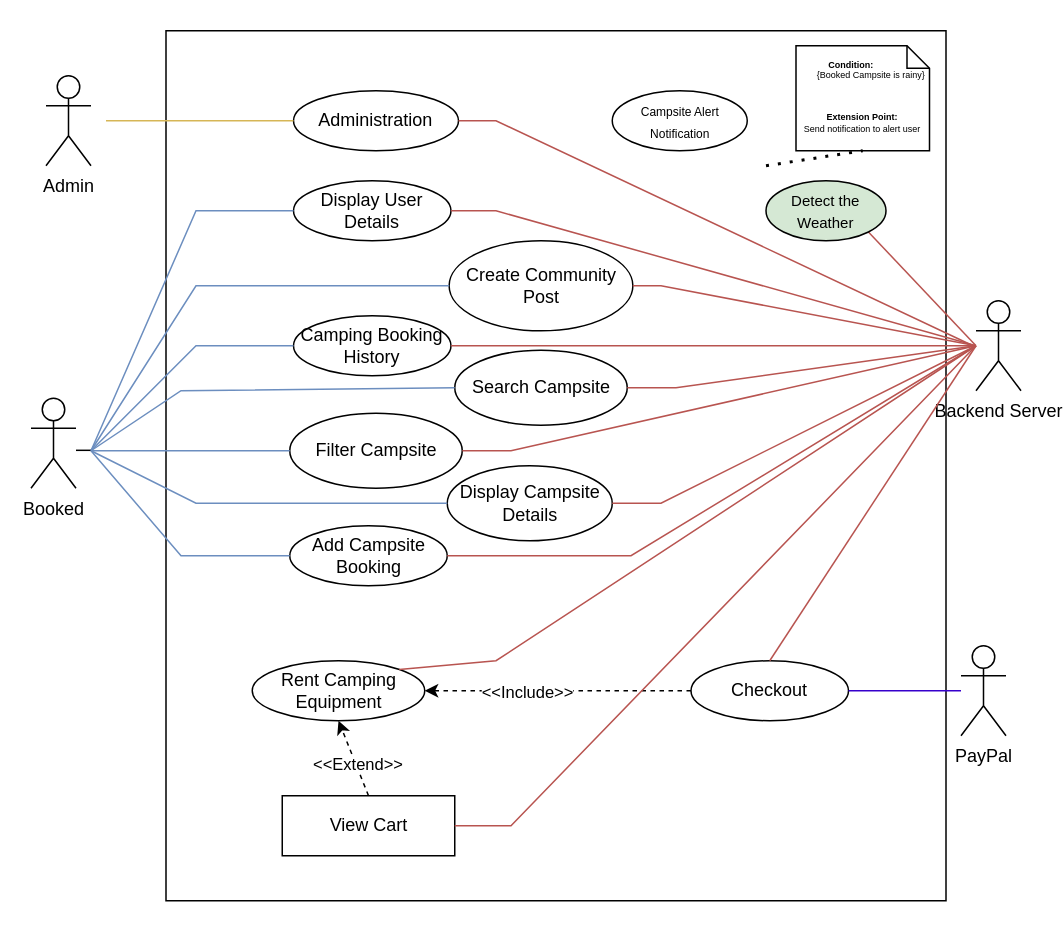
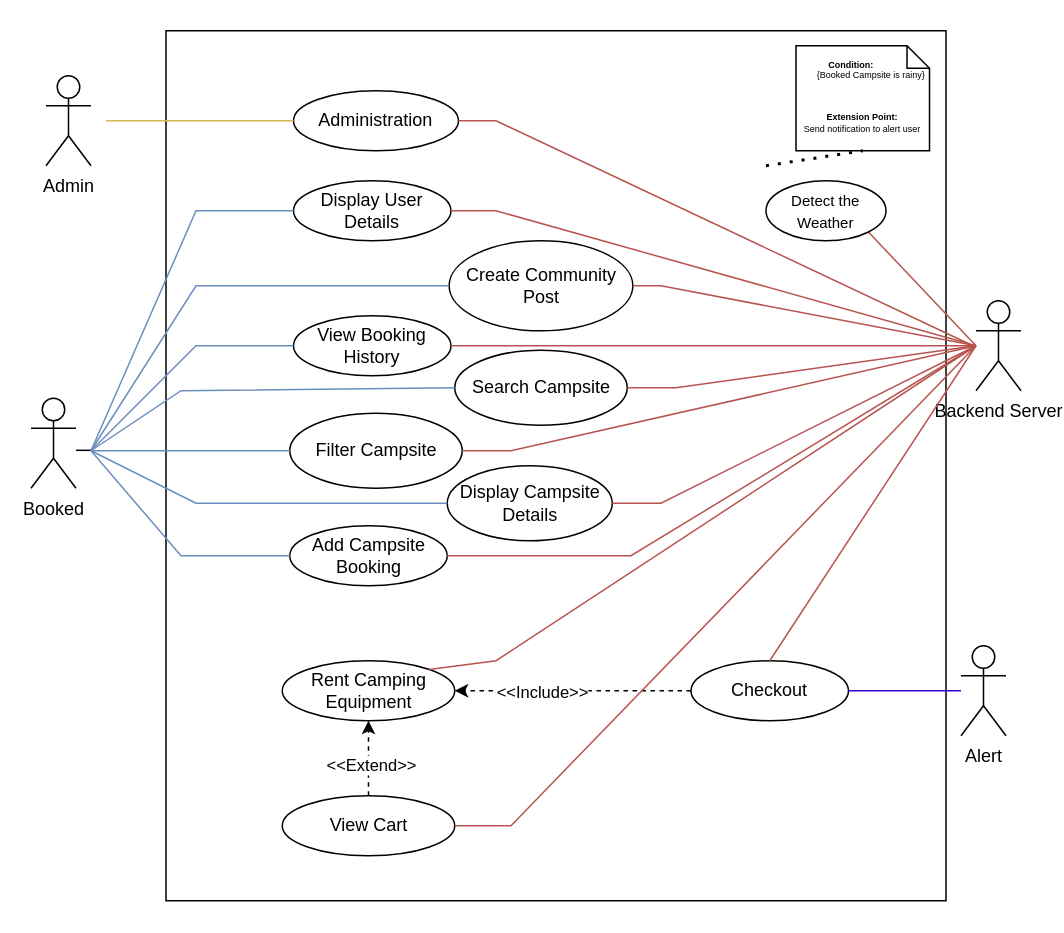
(680, 121) -> none
(826, 211) -> (826, 211)
(372, 346) -> (372, 346)
(338, 691) -> (368, 691)
(984, 757) -> (984, 757)
(368, 826) -> (368, 826)
